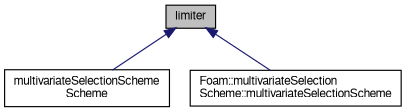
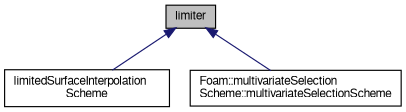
(87, 88) -> (87, 88)
